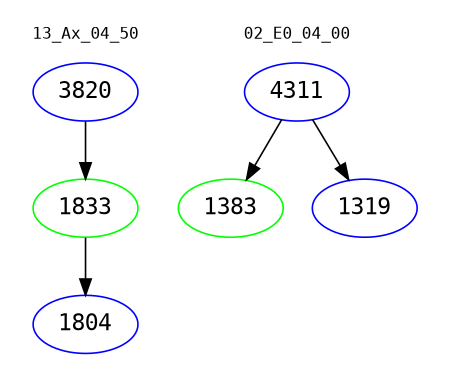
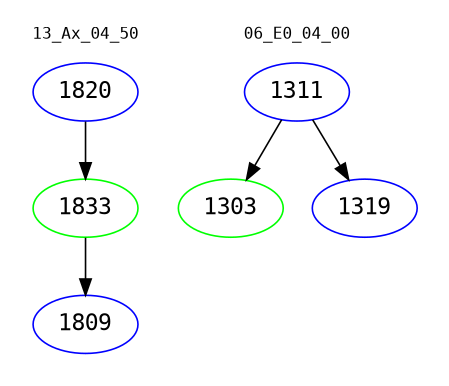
(298, 35) -> (298, 35)
(86, 92) -> (86, 92)
(297, 92) -> (297, 92)
(231, 208) -> (231, 208)
(86, 324) -> (86, 324)
